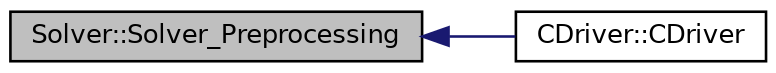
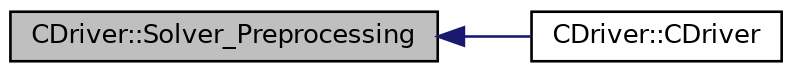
(216, 36) -> (224, 36)
